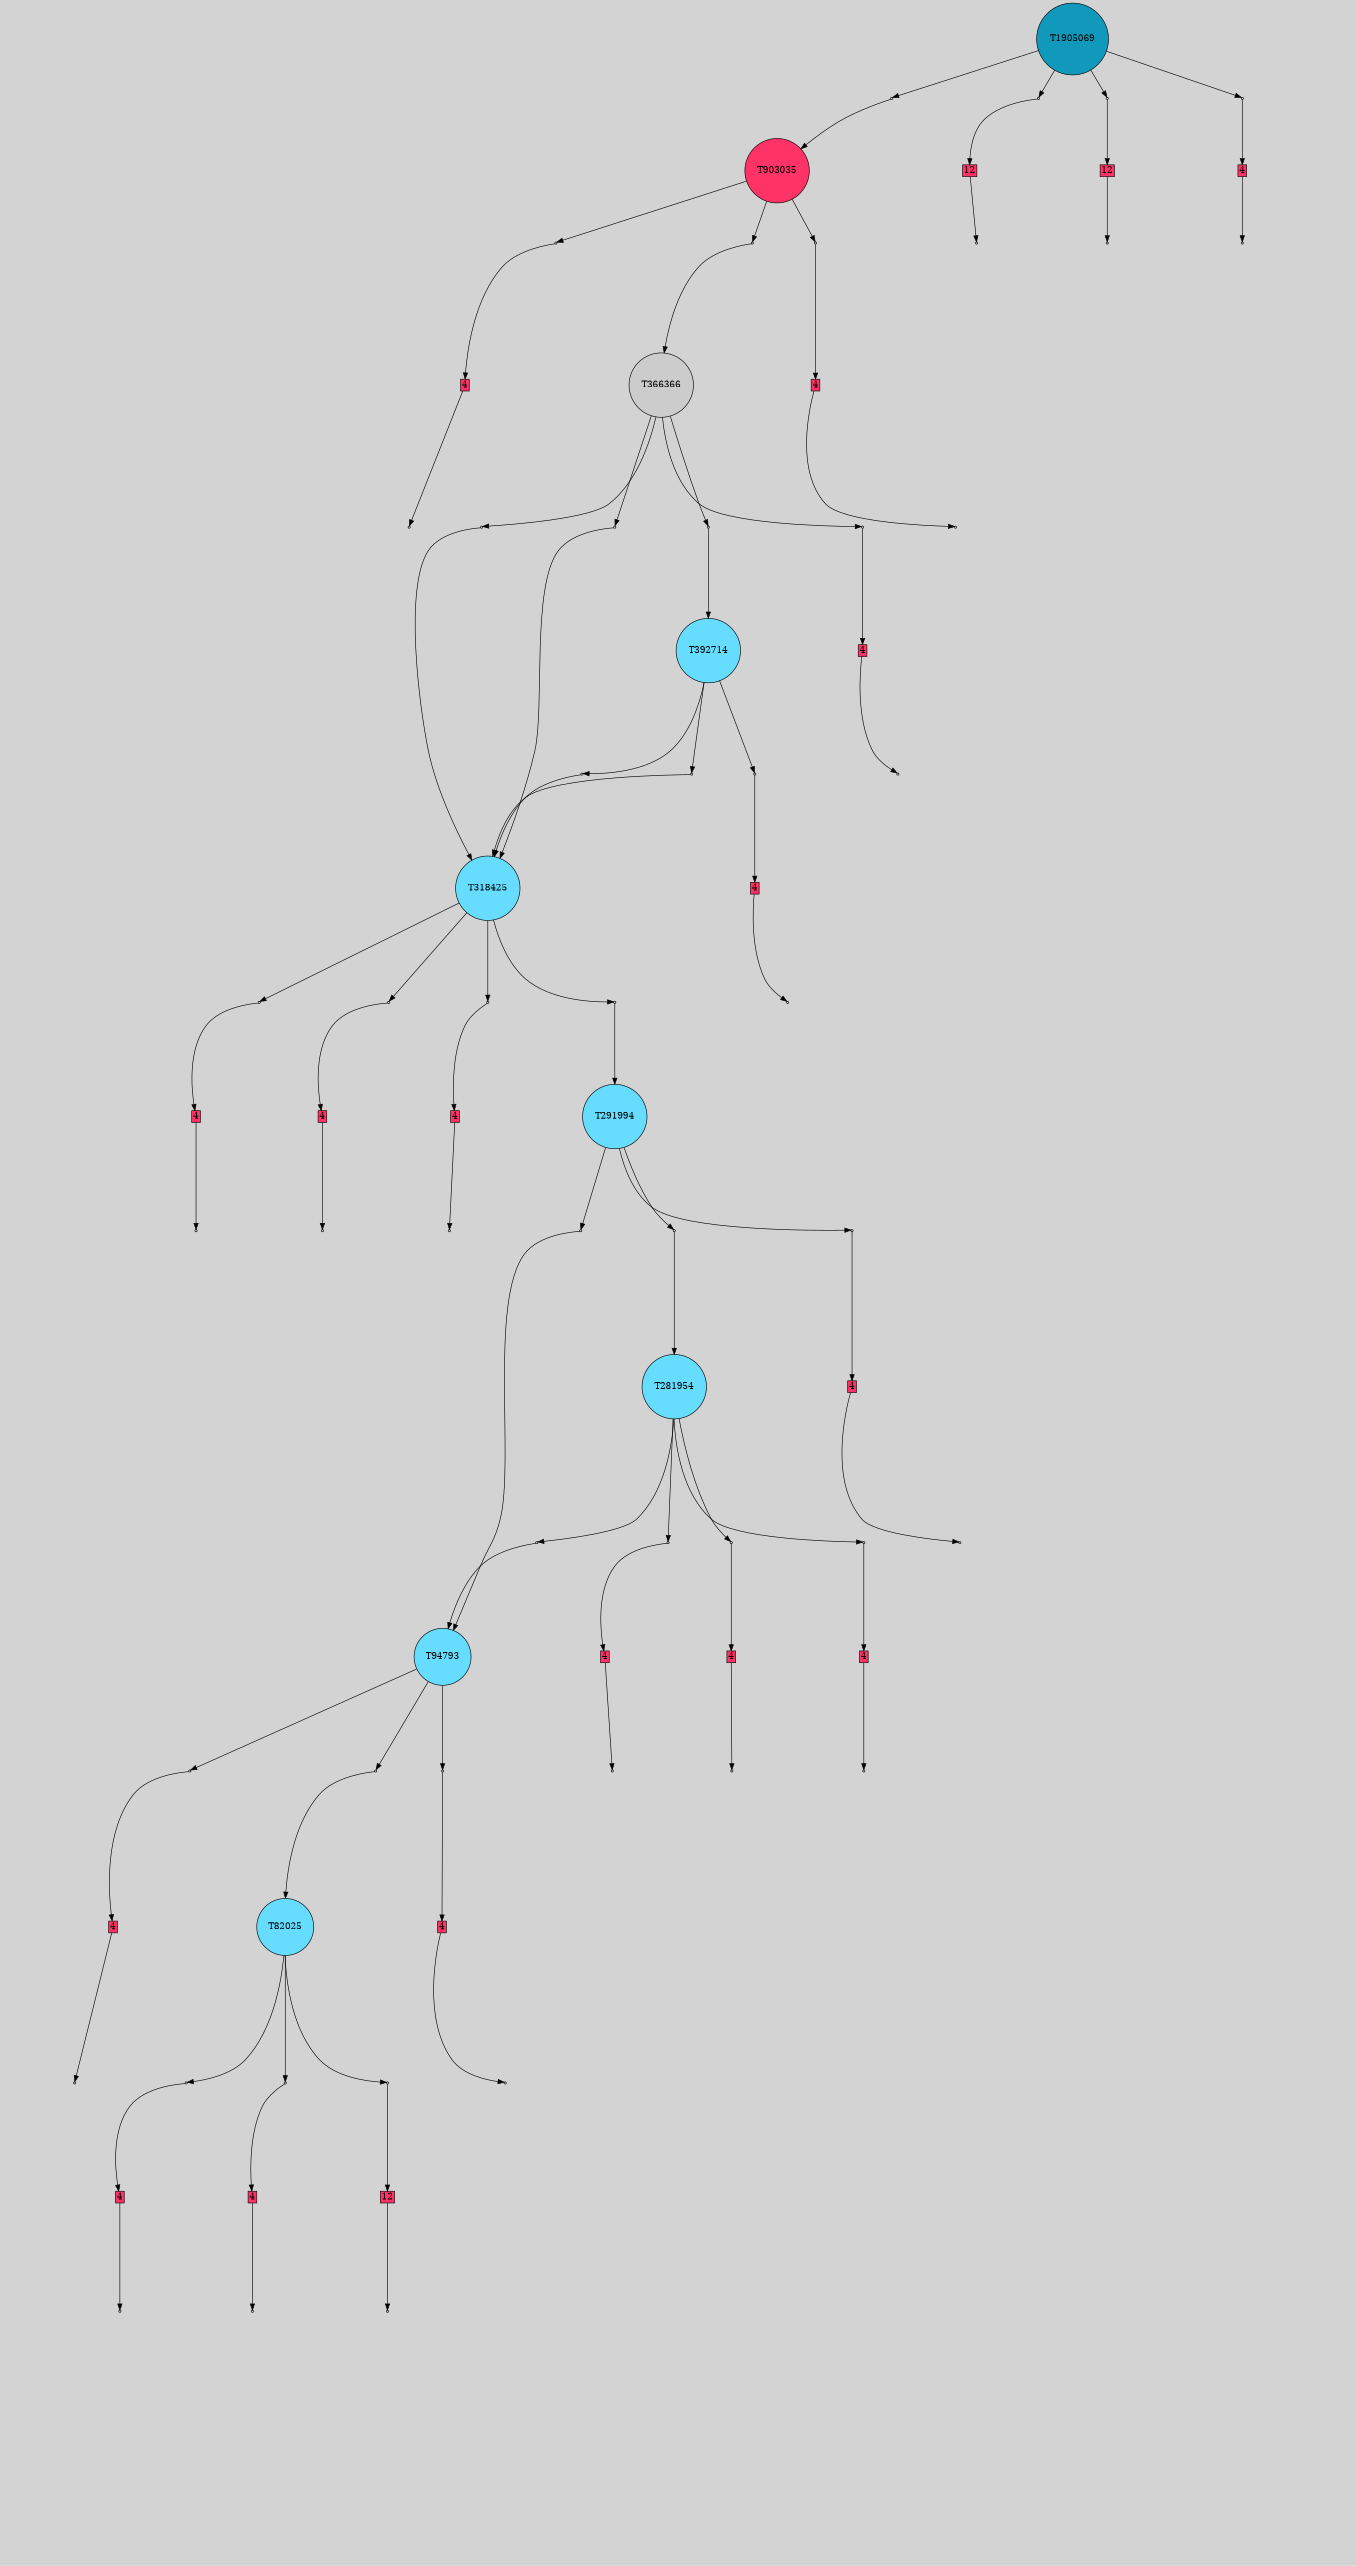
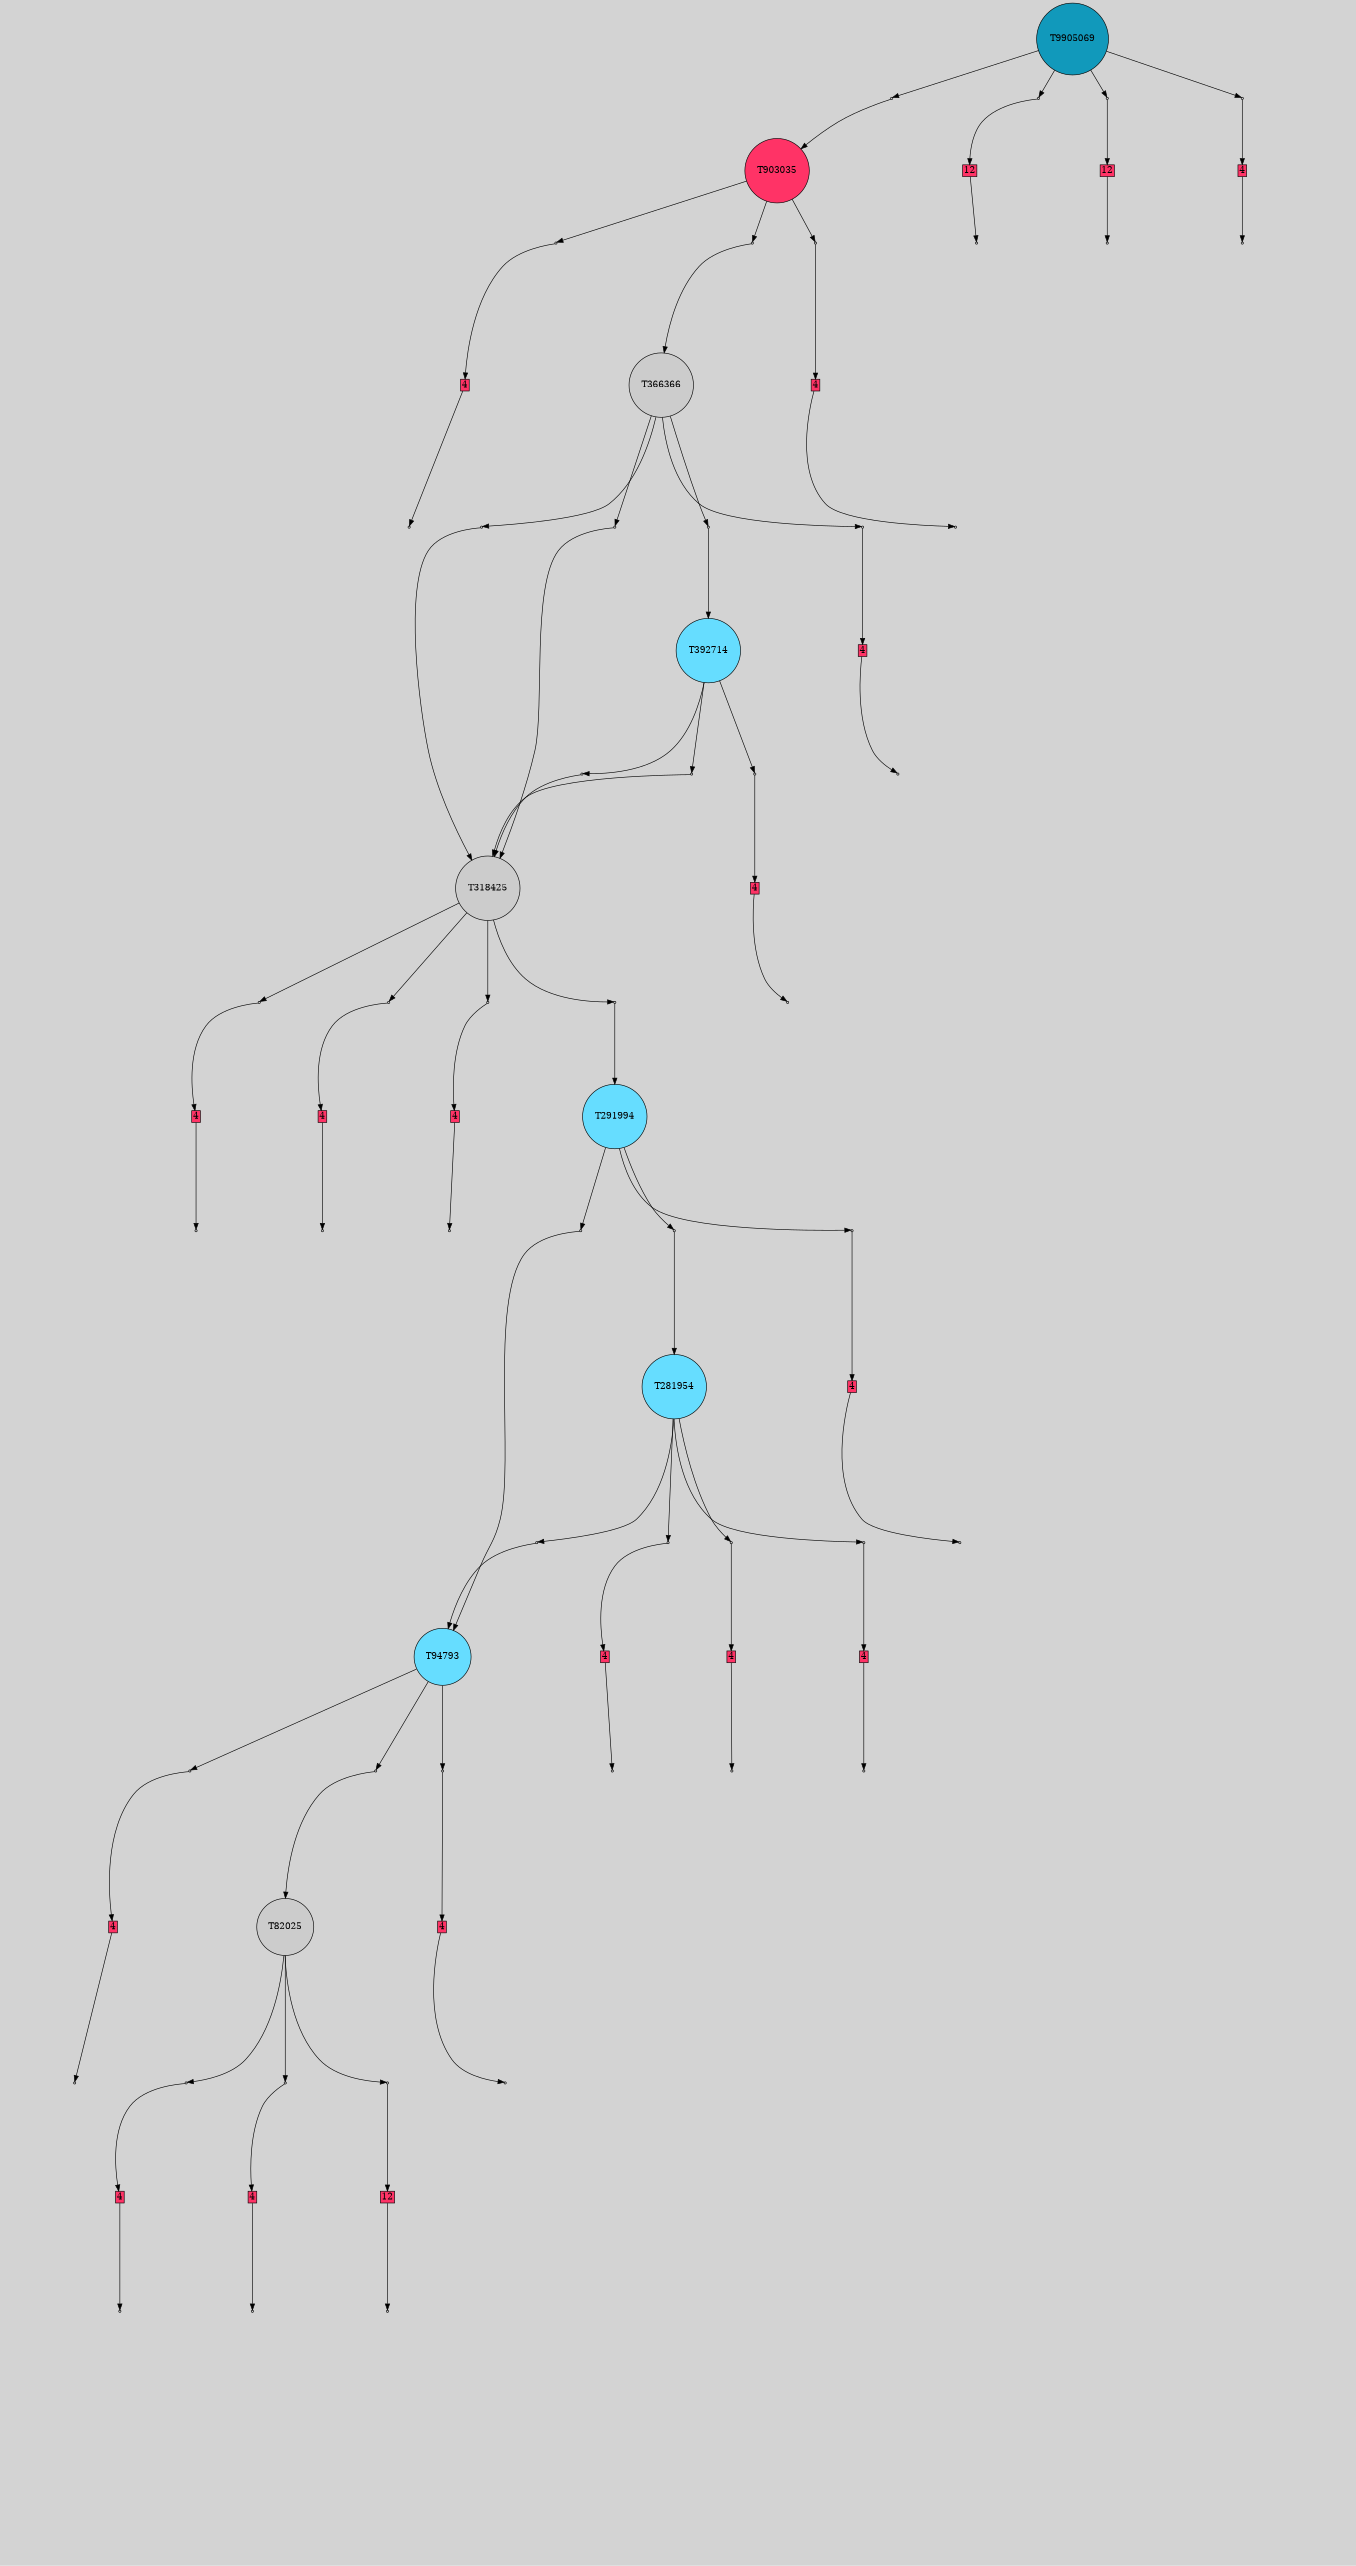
(1073, 39) -> (1073, 39)
(488, 888) -> (488, 888)
(285, 1927) -> (285, 1927)
